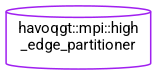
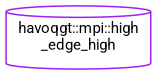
(78, 37) -> (78, 37)
